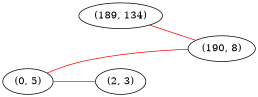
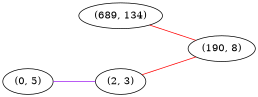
(121, 16) -> (121, 16)
(117, 55) -> (169, 66)
